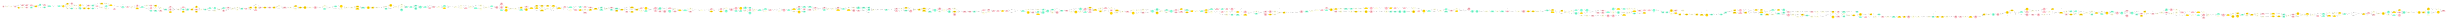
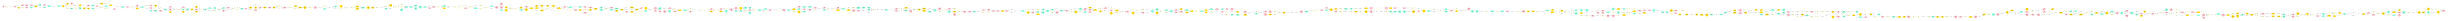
(1676, 13) -> (1676, 13)
